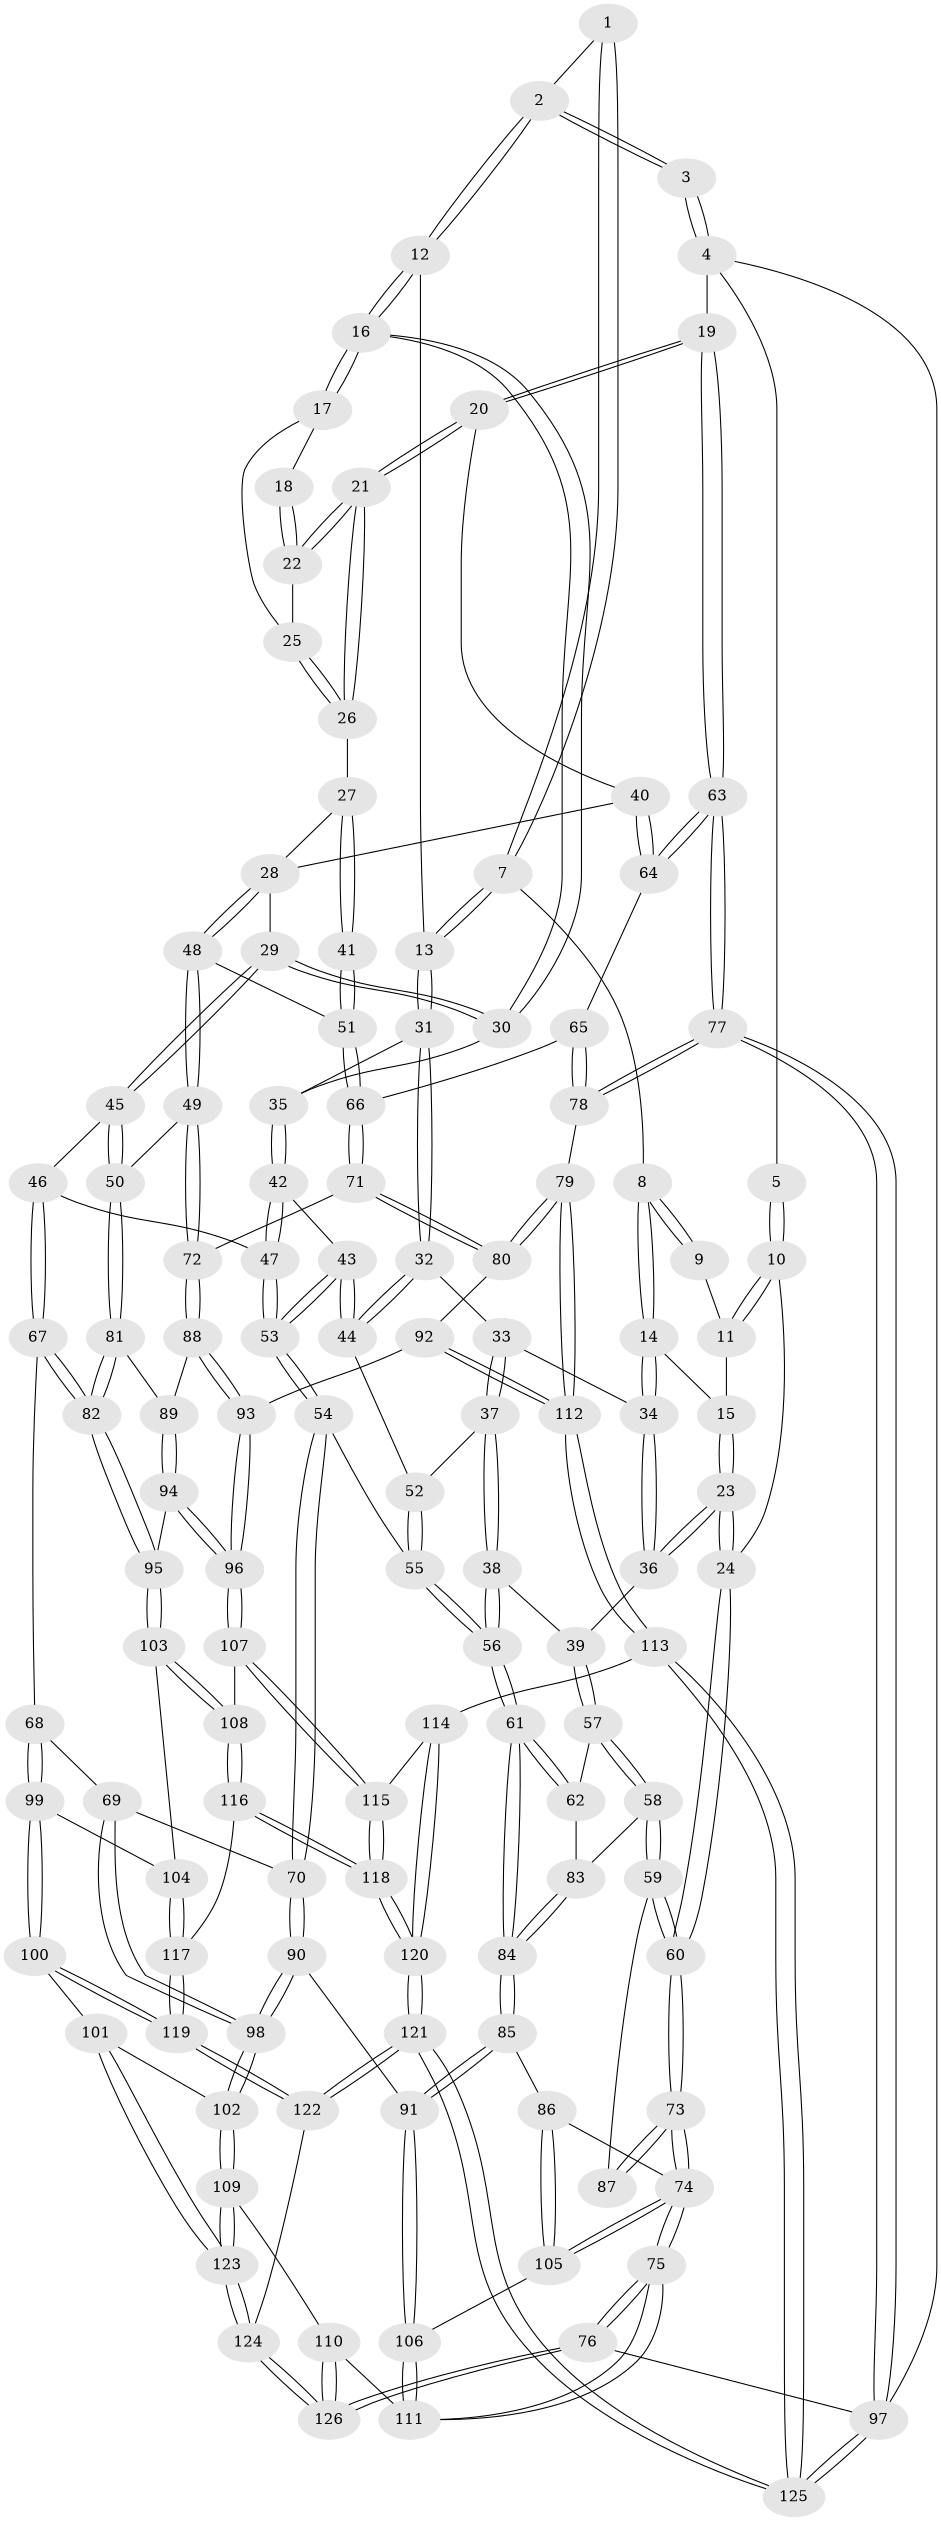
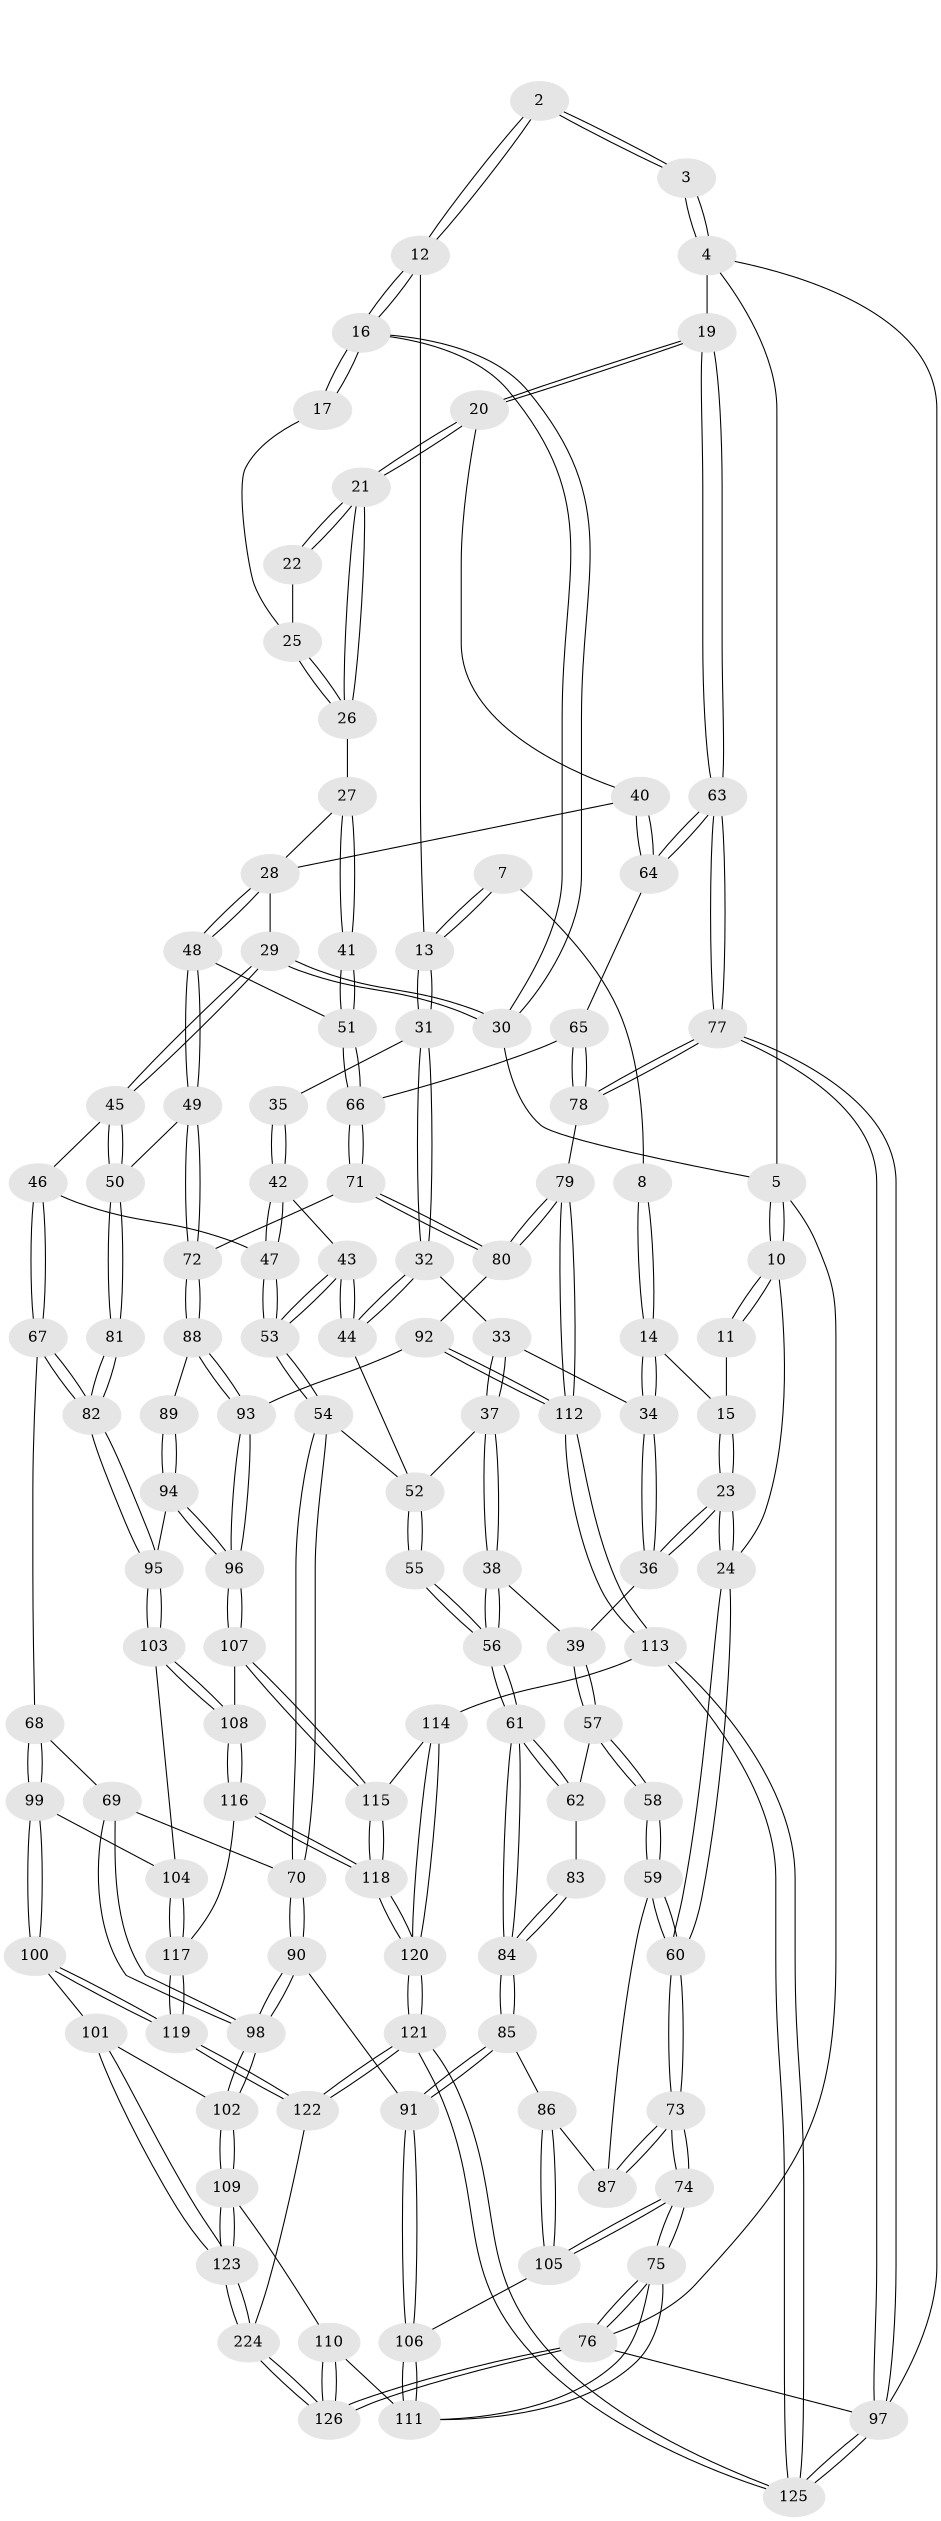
(608, 24) -> none
(284, 487) -> none
(390, 1067) -> (601, 1145)
(700, 1260) -> none
(142, 1376) -> none
(366, 1494) -> (369, 1454)
none -> (836, 1806)
(615, 1840) -> none
(618, 2151) -> (577, 2149)
(249, 2343) -> (249, 2343)
